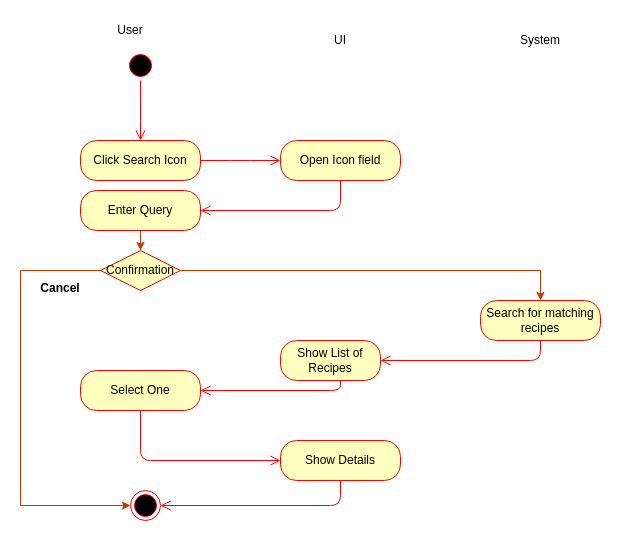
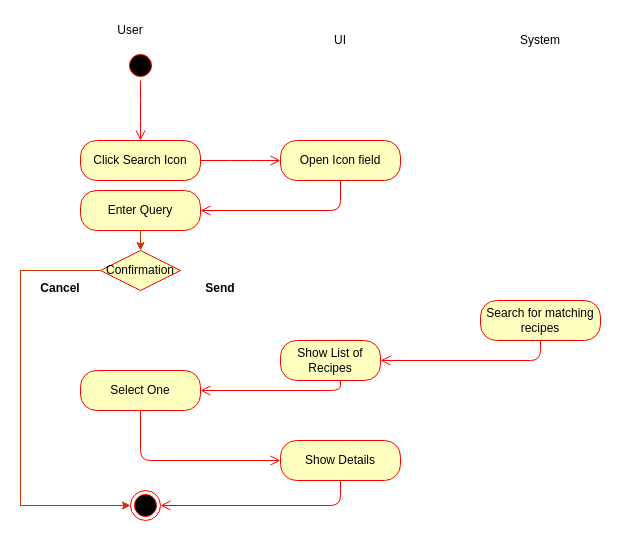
(372, 271) -> none
none -> (221, 288)
